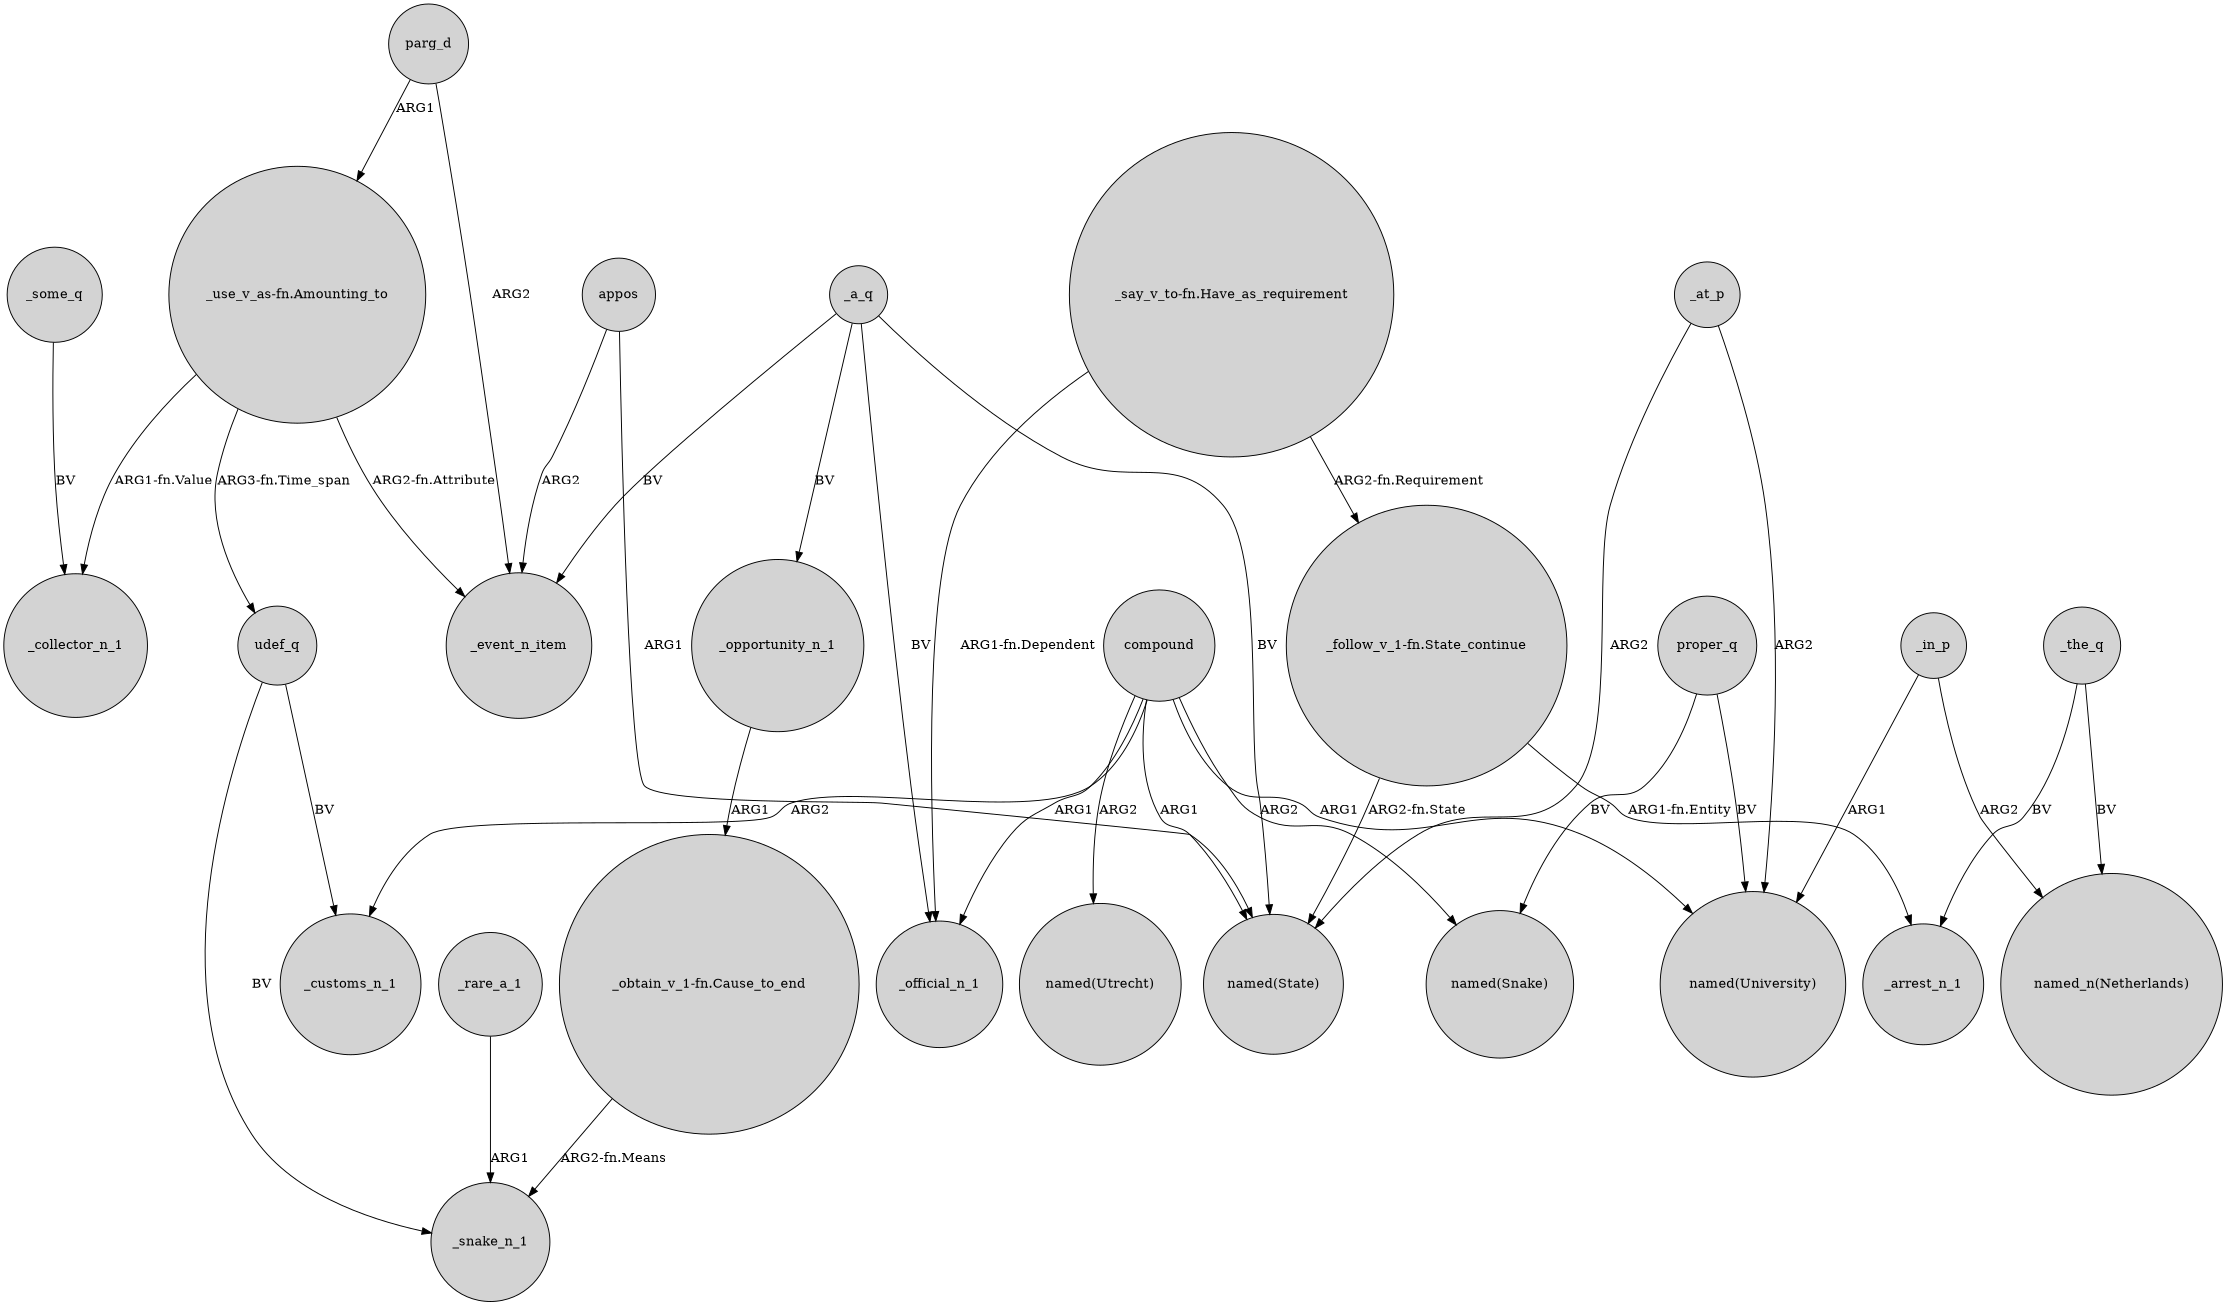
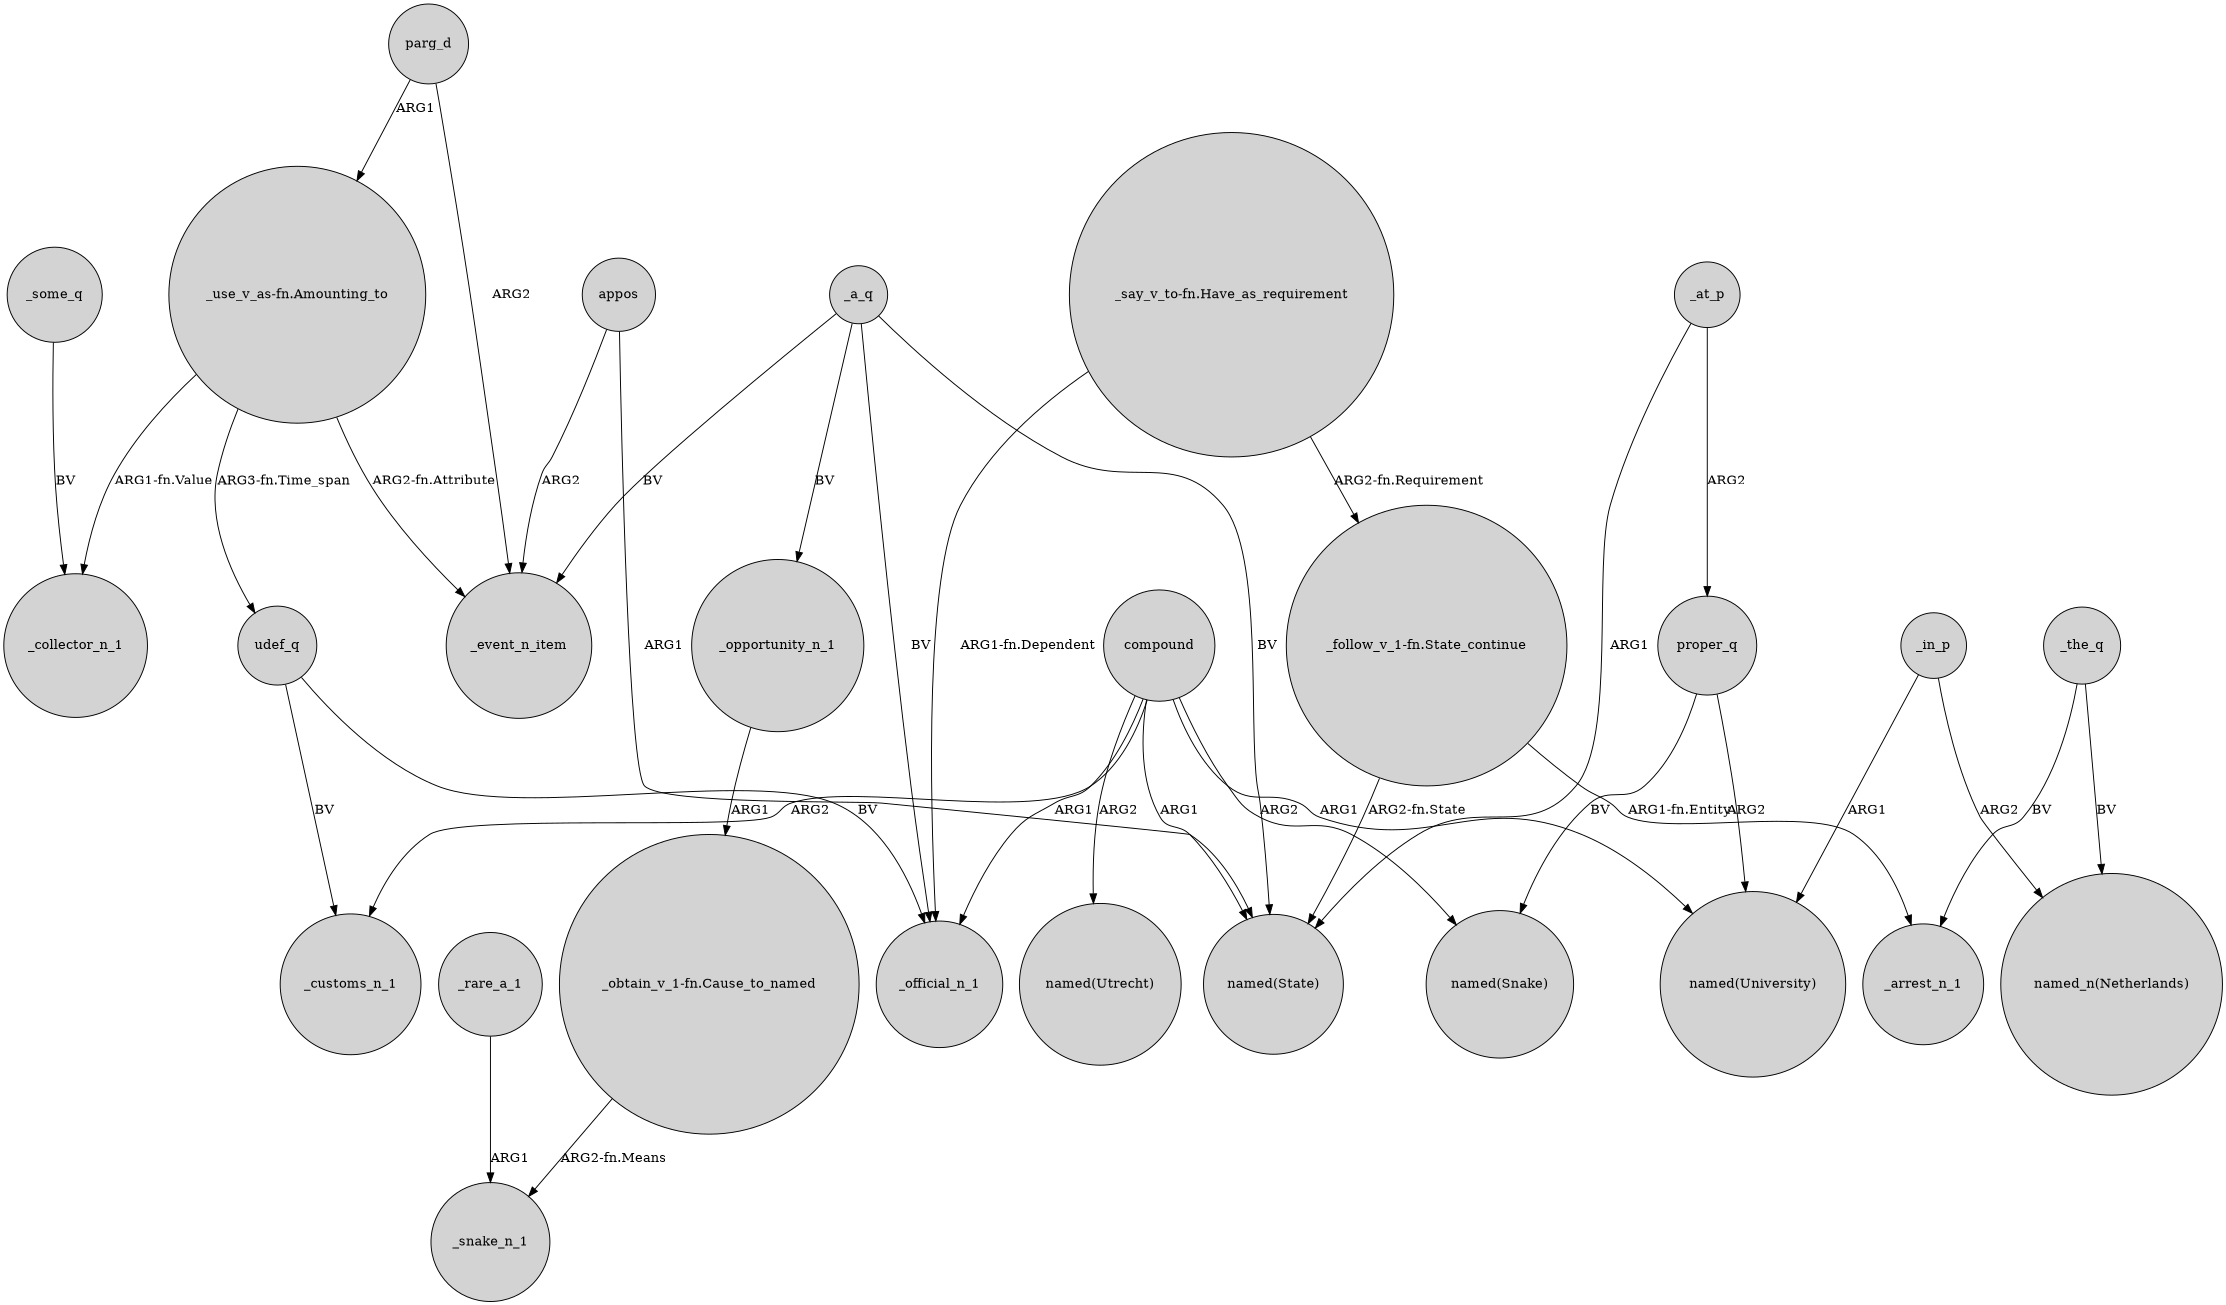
(1774, 601) -> (1707, 457)
(1630, 646) -> (1630, 646)
(1747, 810) -> (1747, 810)
(709, 984) -> (709, 984)
(209, 1009) -> (620, 795)
